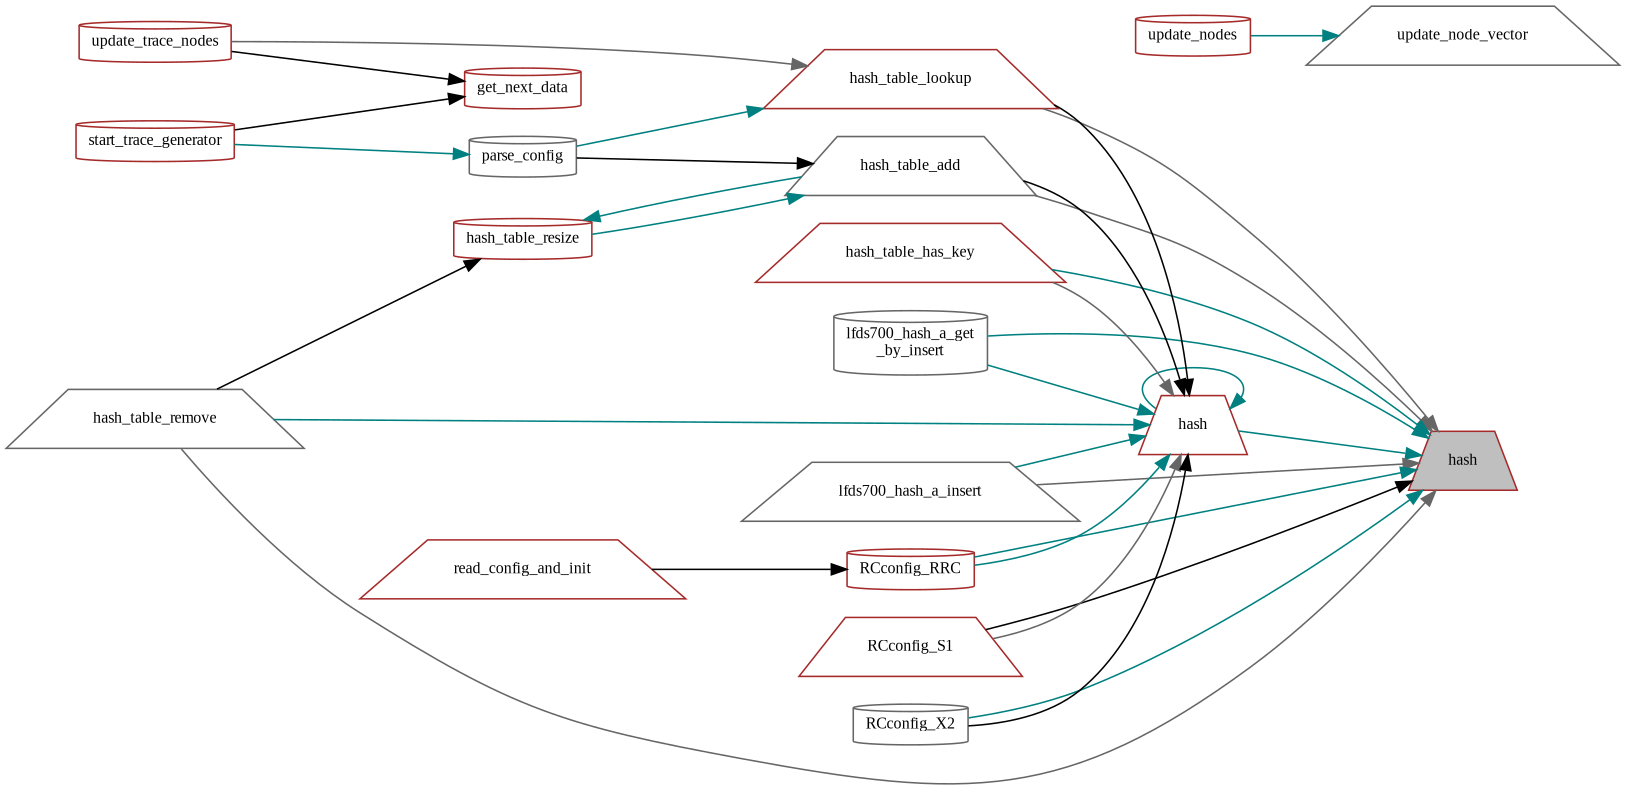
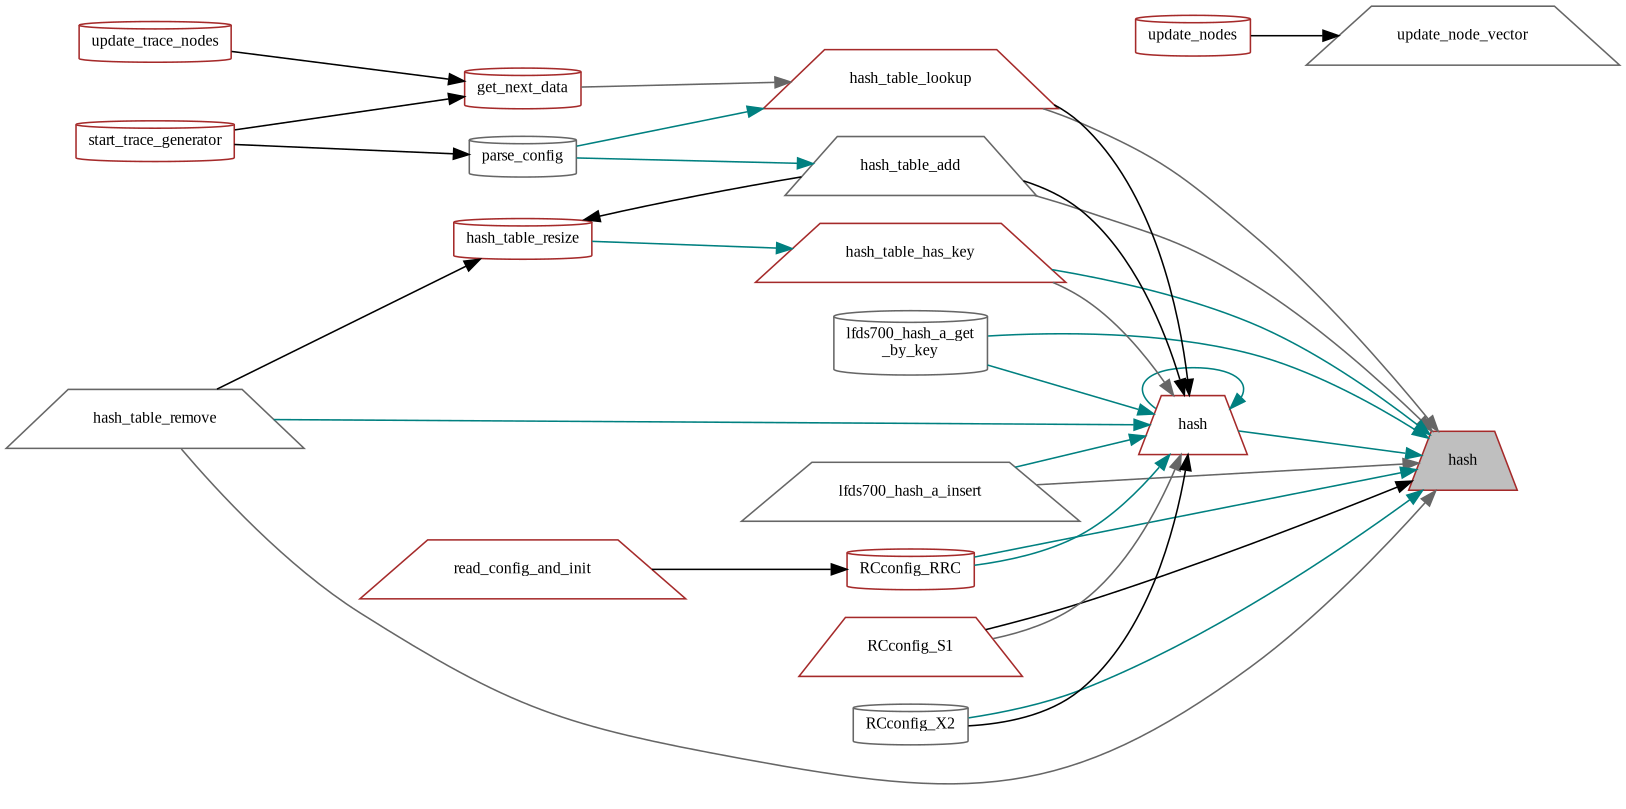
(1287, 36) -> (1287, 36)
(512, 46) -> (678, 85)
(344, 149) -> (344, 149)
(687, 161) -> (687, 161)
(700, 195) -> (700, 195)
(690, 218) -> (684, 245)
(911, 343) -> (911, 343)
